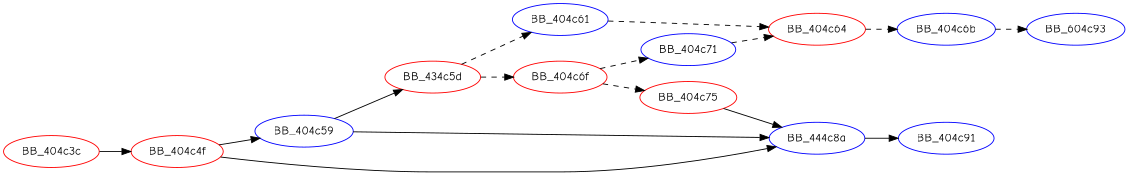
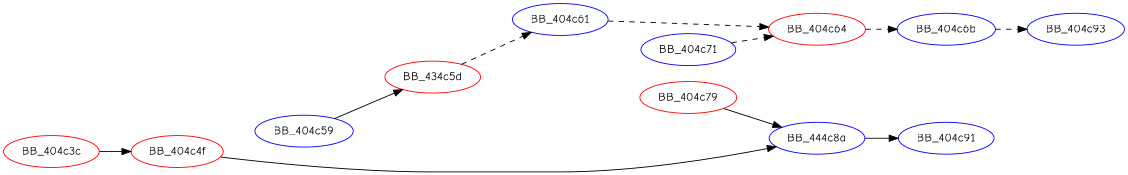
(1076, 29) -> (1076, 29)
(560, 77) -> none
(688, 97) -> (688, 97)
(556, 135) -> none
(235, 142) -> none
